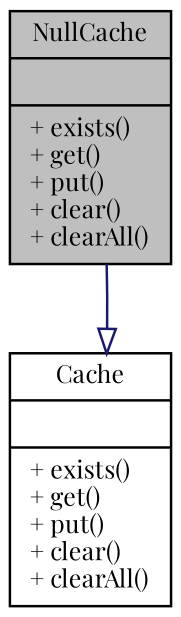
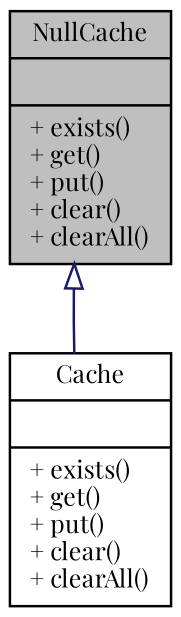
(107, 296) -> (74, 321)
